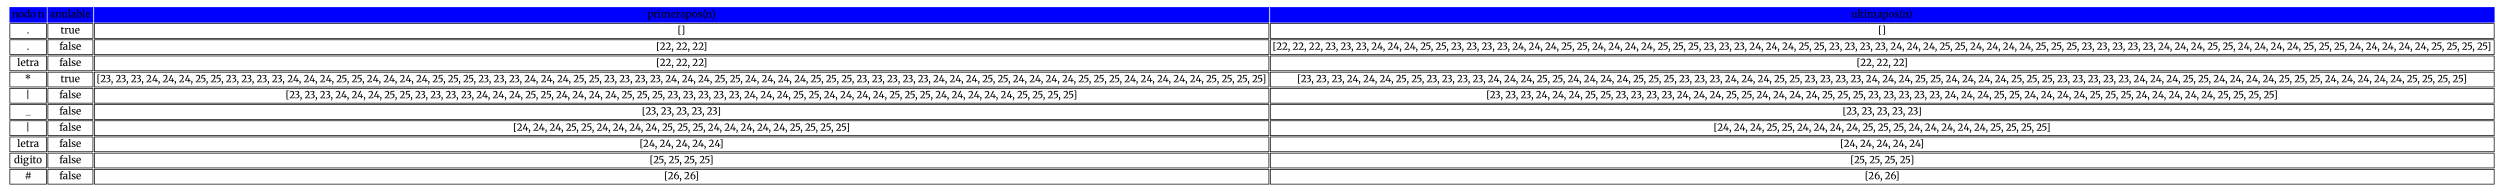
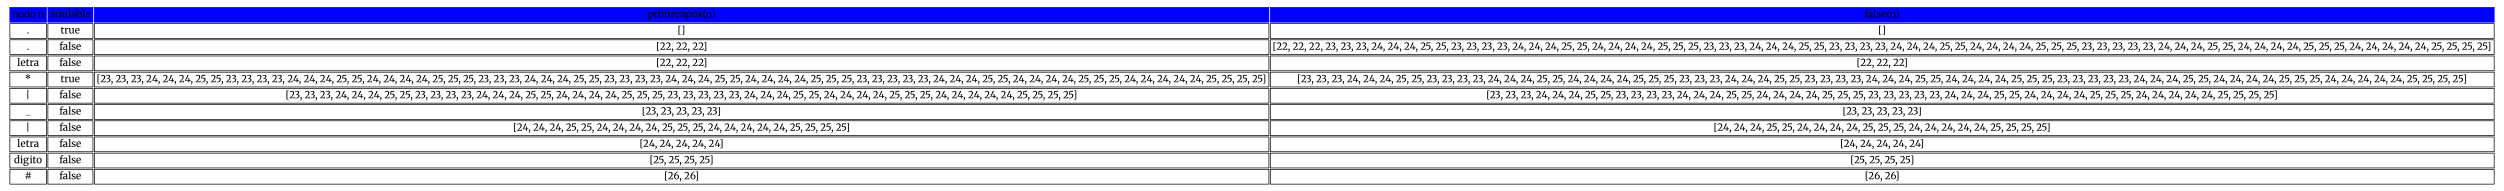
(1882, 14) -> (1882, 14)
